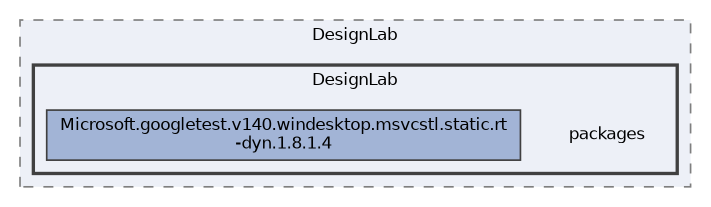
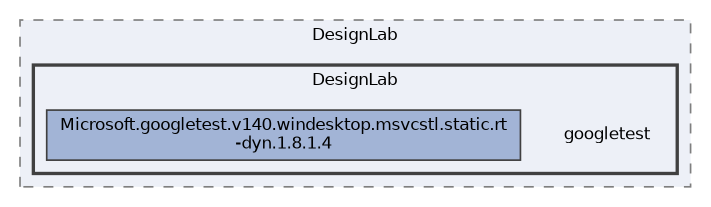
(607, 135) -> (607, 135)
